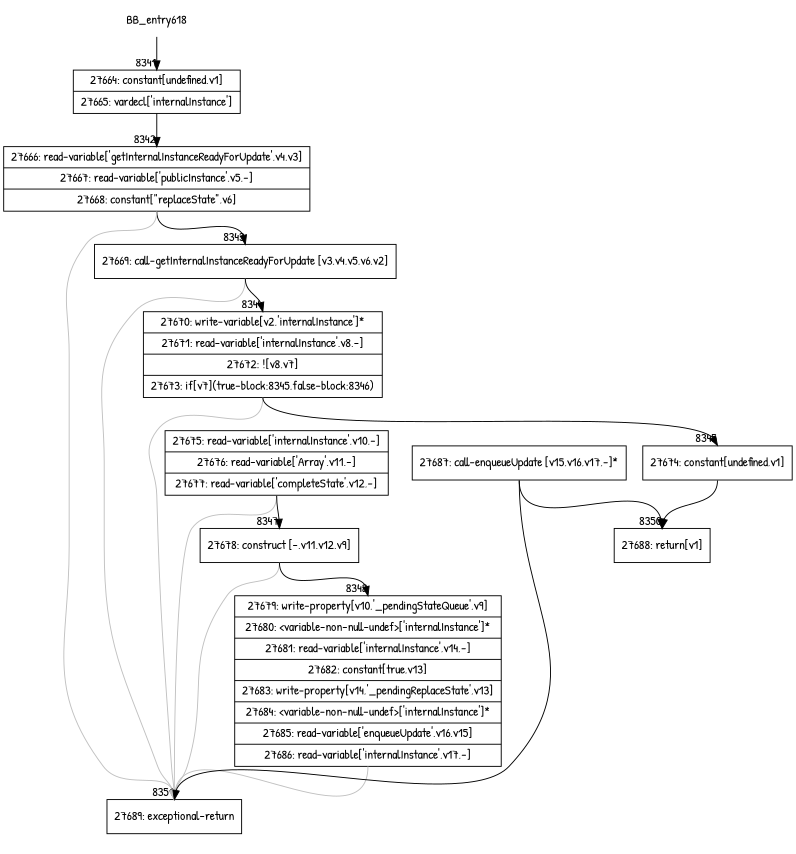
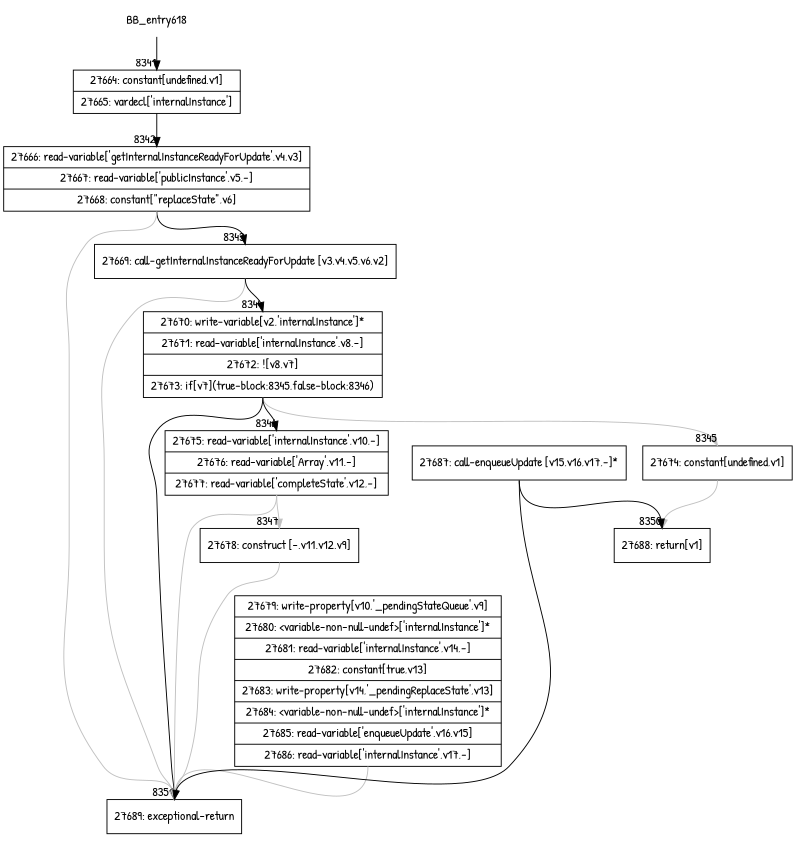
none -> (267, 410)
(486, 422) -> (486, 422)
(694, 503) -> (694, 503)
(278, 511) -> (278, 511)
(158, 548) -> (158, 548)
(319, 580) -> none
